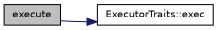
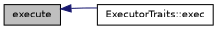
(74, 21) -> (84, 8)
